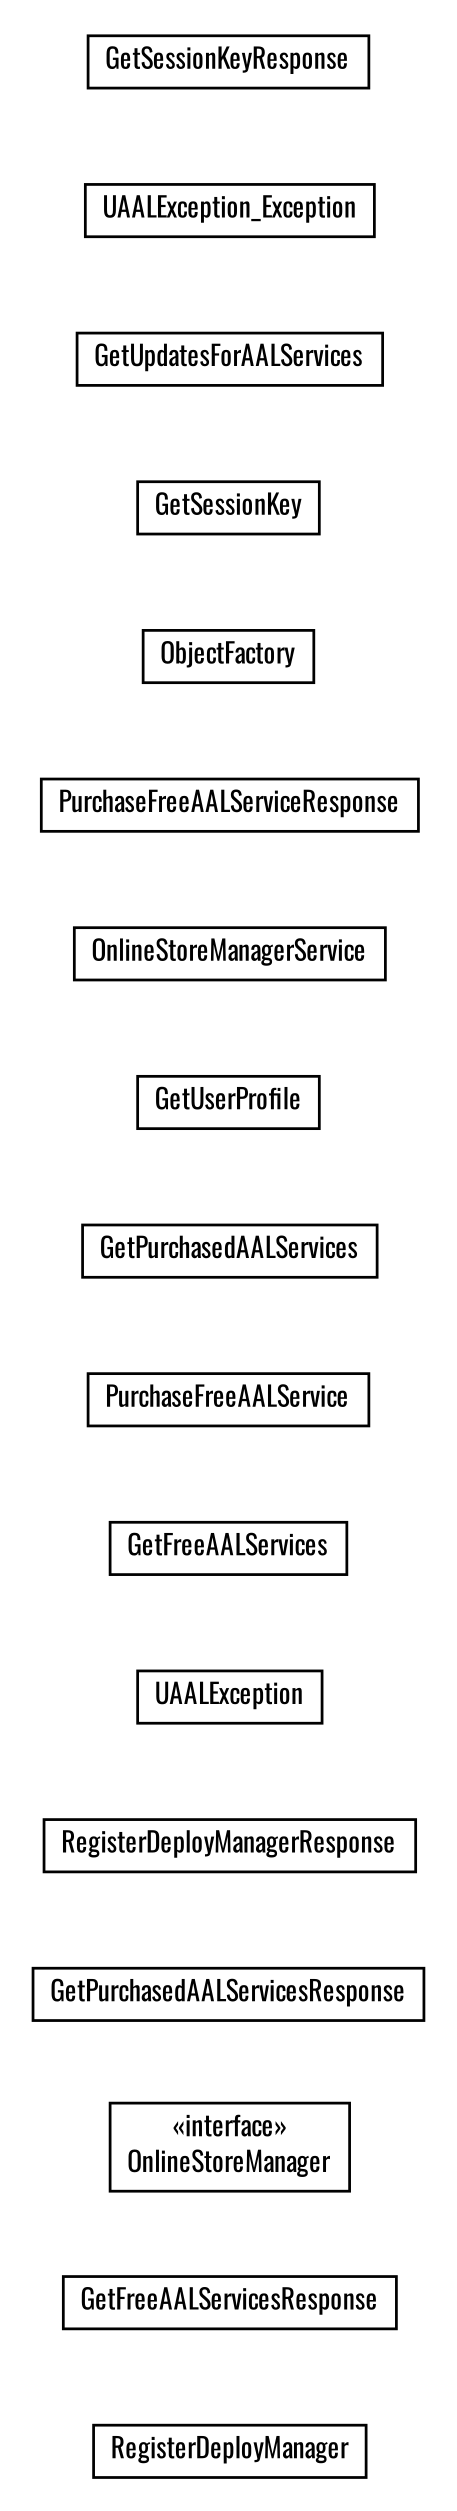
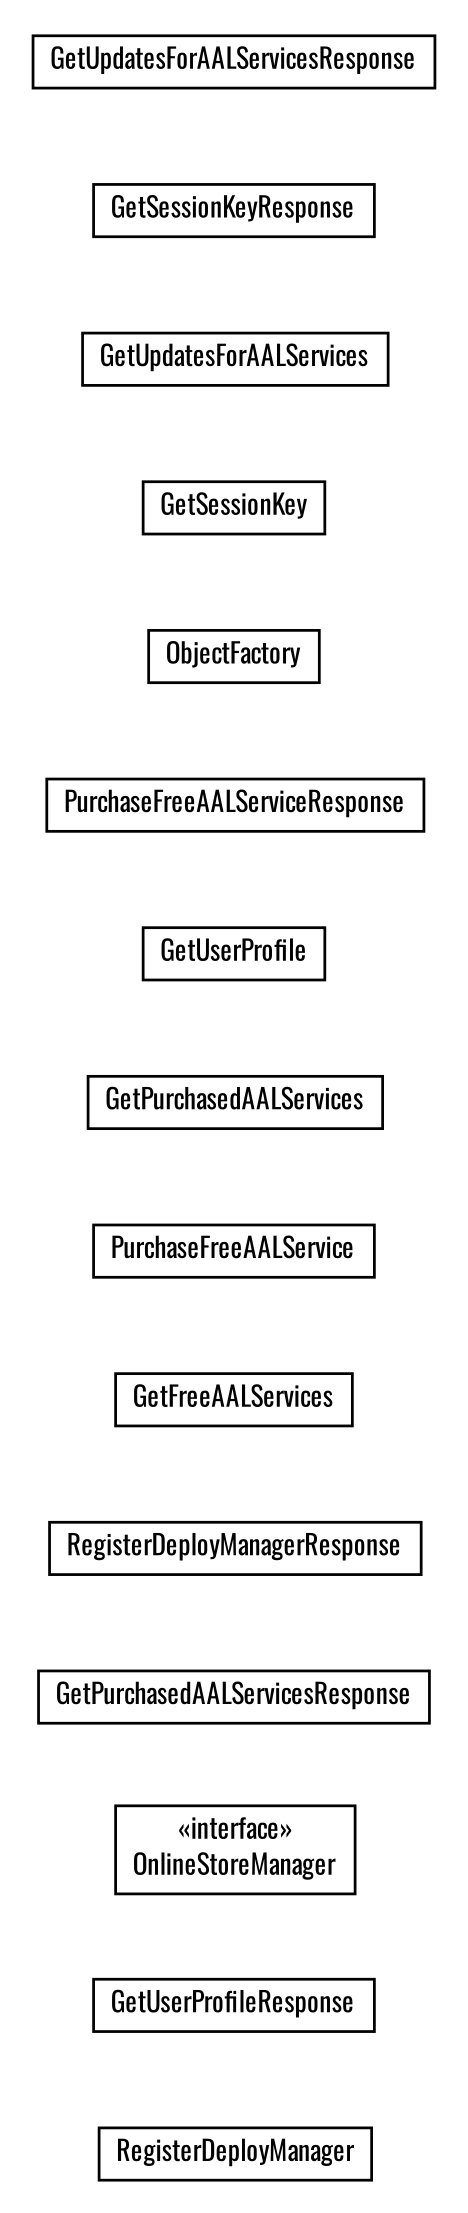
none -> (234, 61)
(228, 209) -> none
(228, 952) -> none
(228, 1696) -> none
none -> (234, 2004)
(228, 2301) -> none
